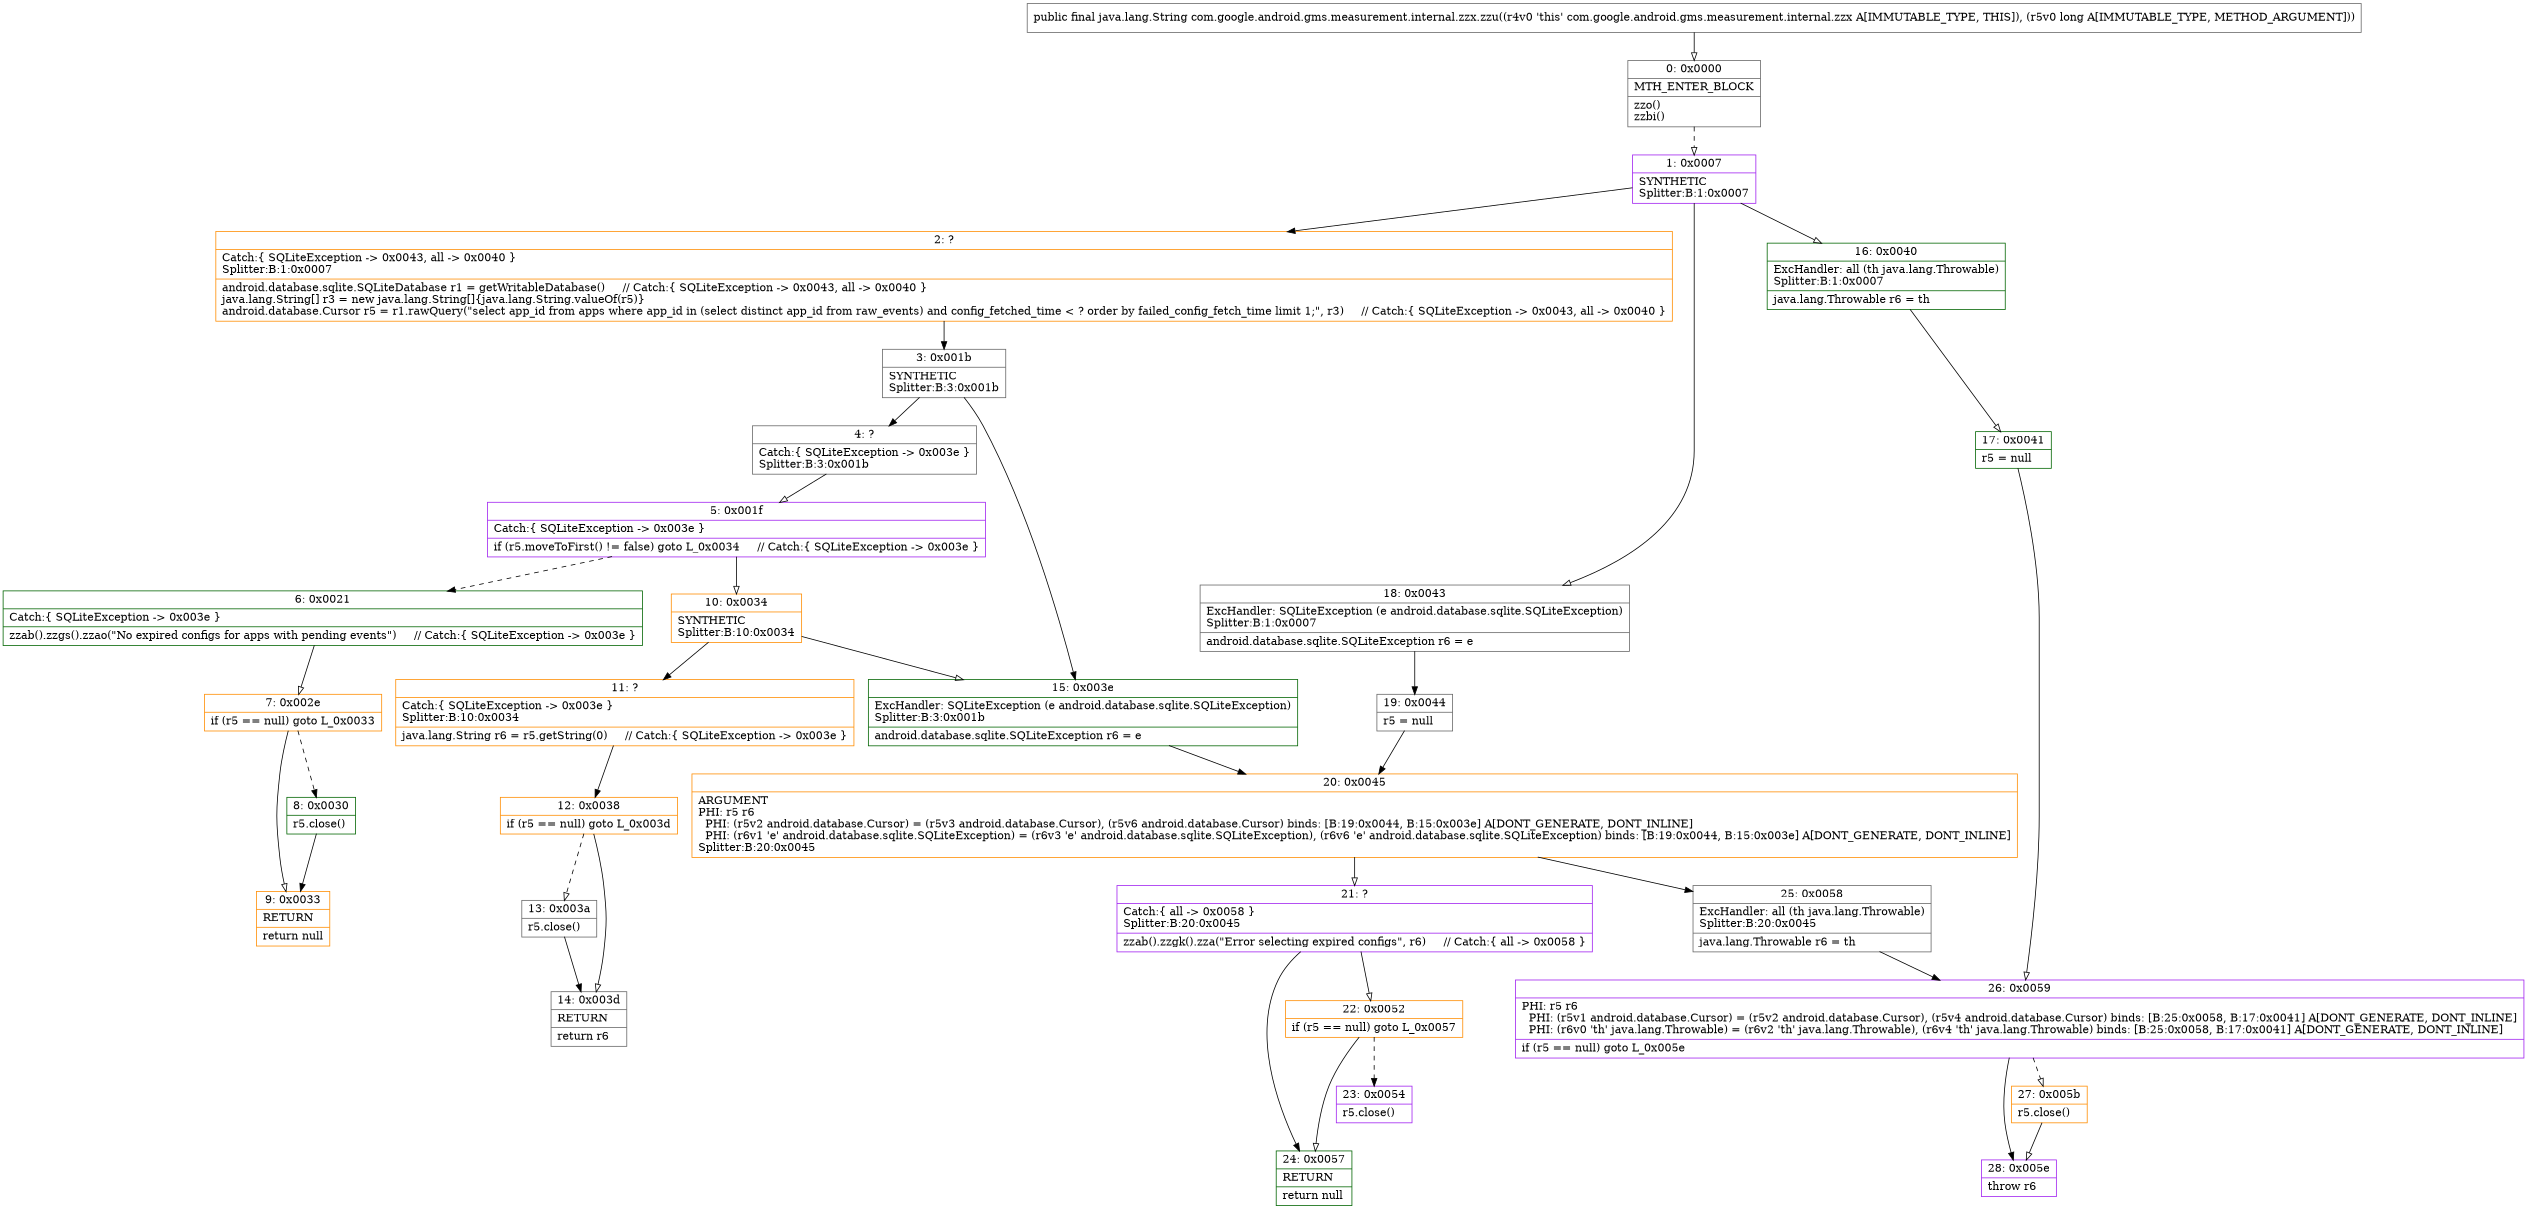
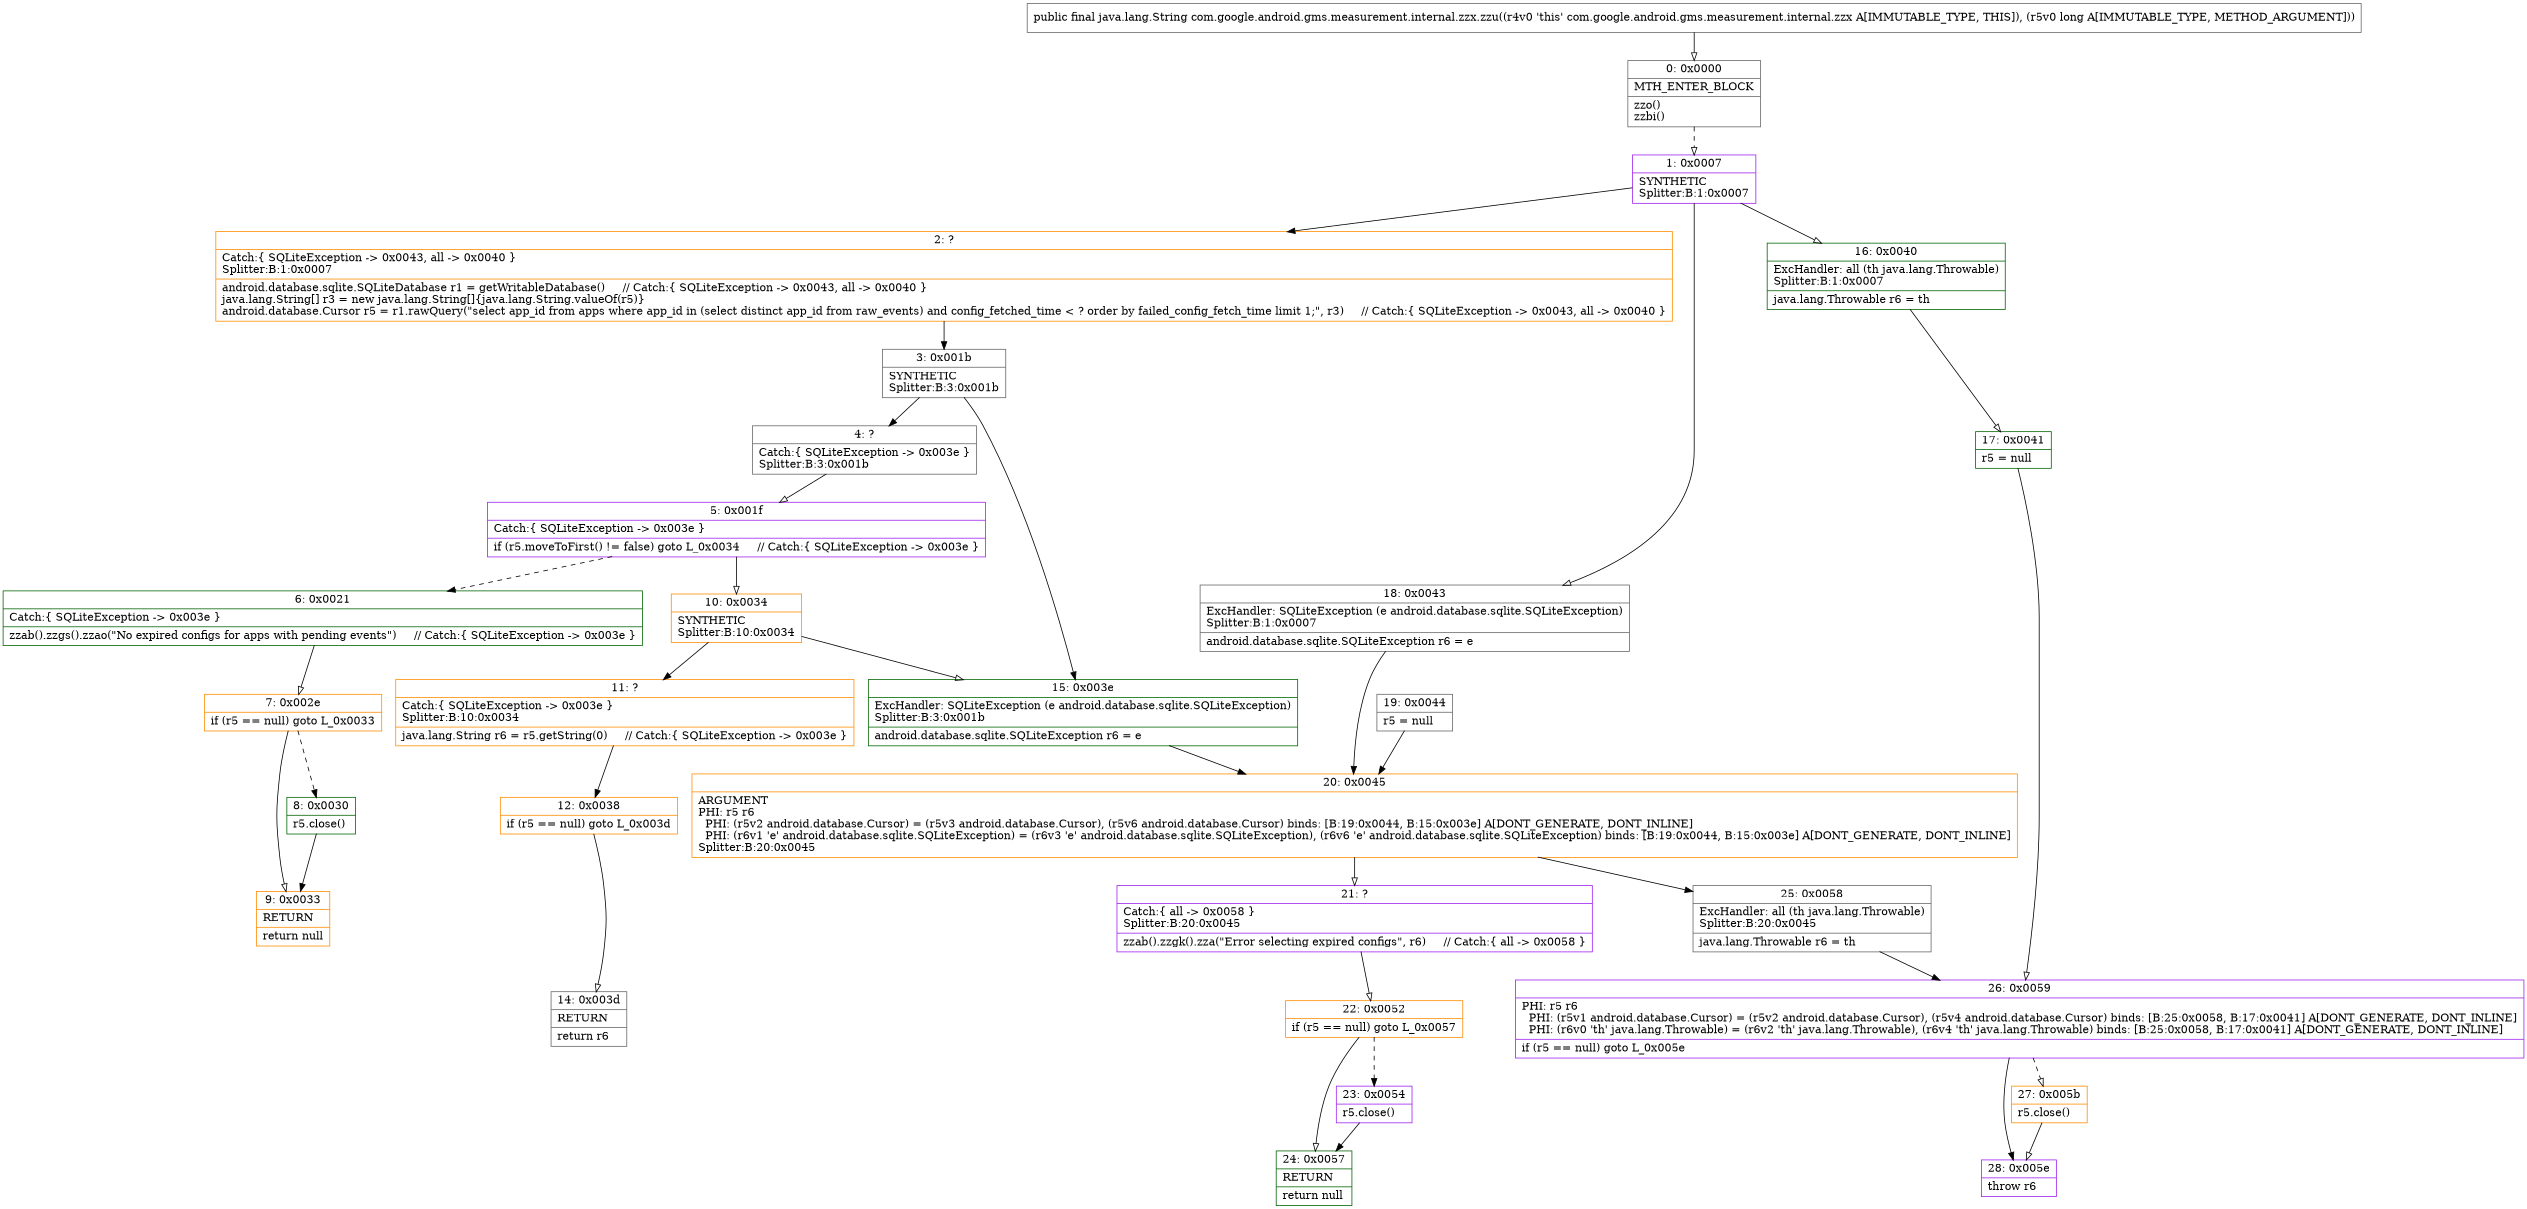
(1415, 669) -> (1361, 706)
(559, 919) -> none
(1267, 1045) -> (1350, 1134)
